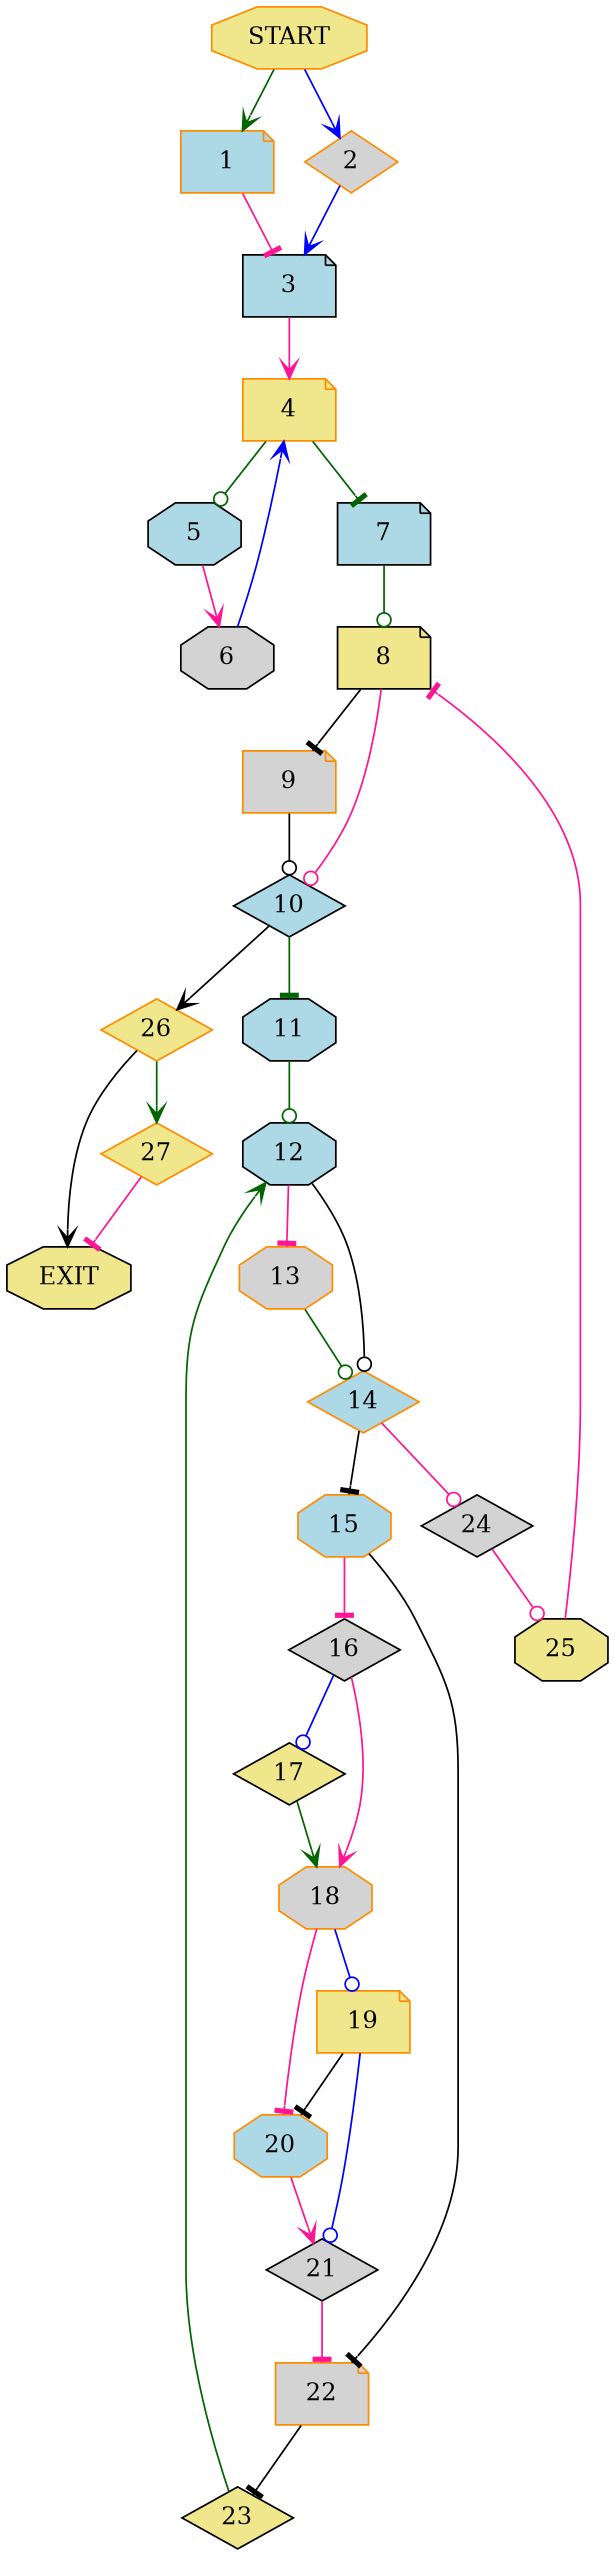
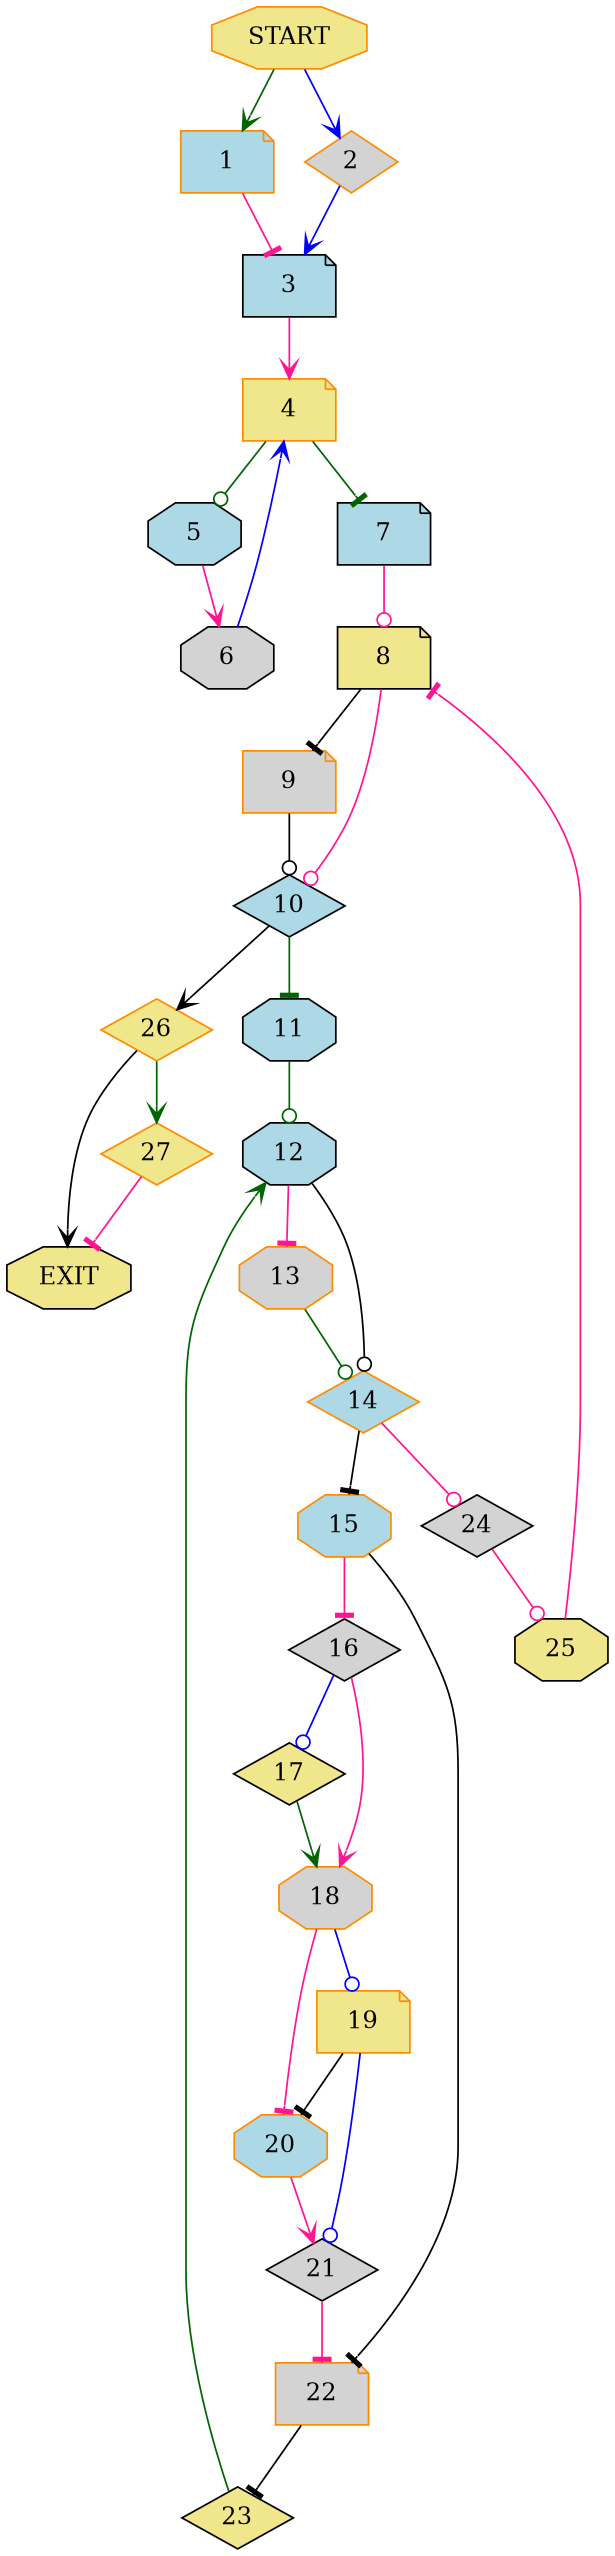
(384, 589) -> (384, 589)
